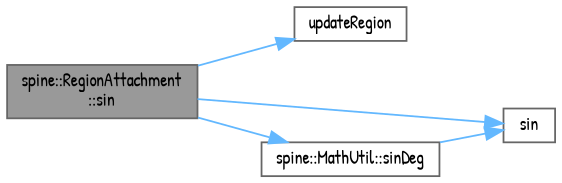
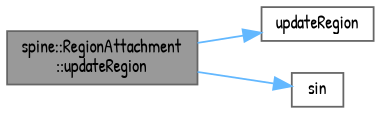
(102, 92) -> (102, 58)
(350, 159) -> none
